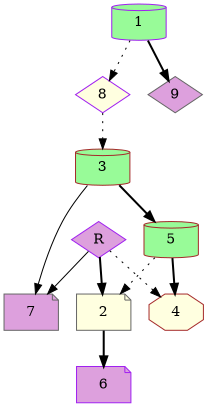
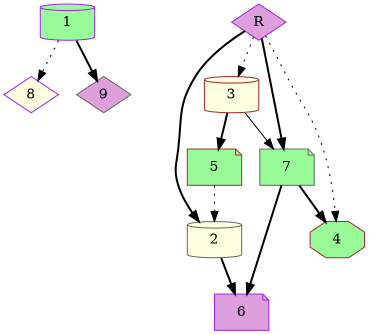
(103, 126) -> (248, 52)
(103, 167) -> (232, 95)
none -> (266, 235)
(171, 240) -> (214, 167)
(72, 269) -> (272, 89)
(173, 271) -> (309, 200)
(31, 312) -> (287, 167)
(104, 312) -> (214, 240)
(176, 312) -> (337, 240)
